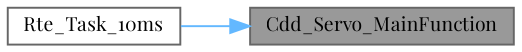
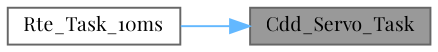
(382, 26) -> (340, 26)
